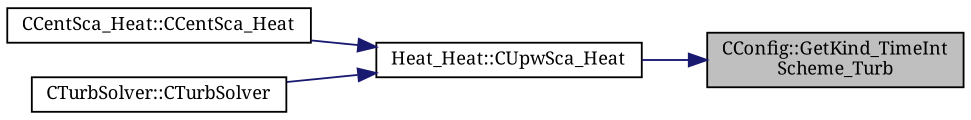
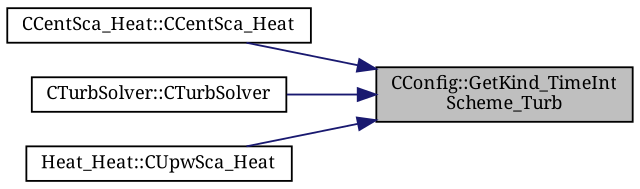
(335, 43) -> (302, 54)
(322, 78) -> (322, 95)
